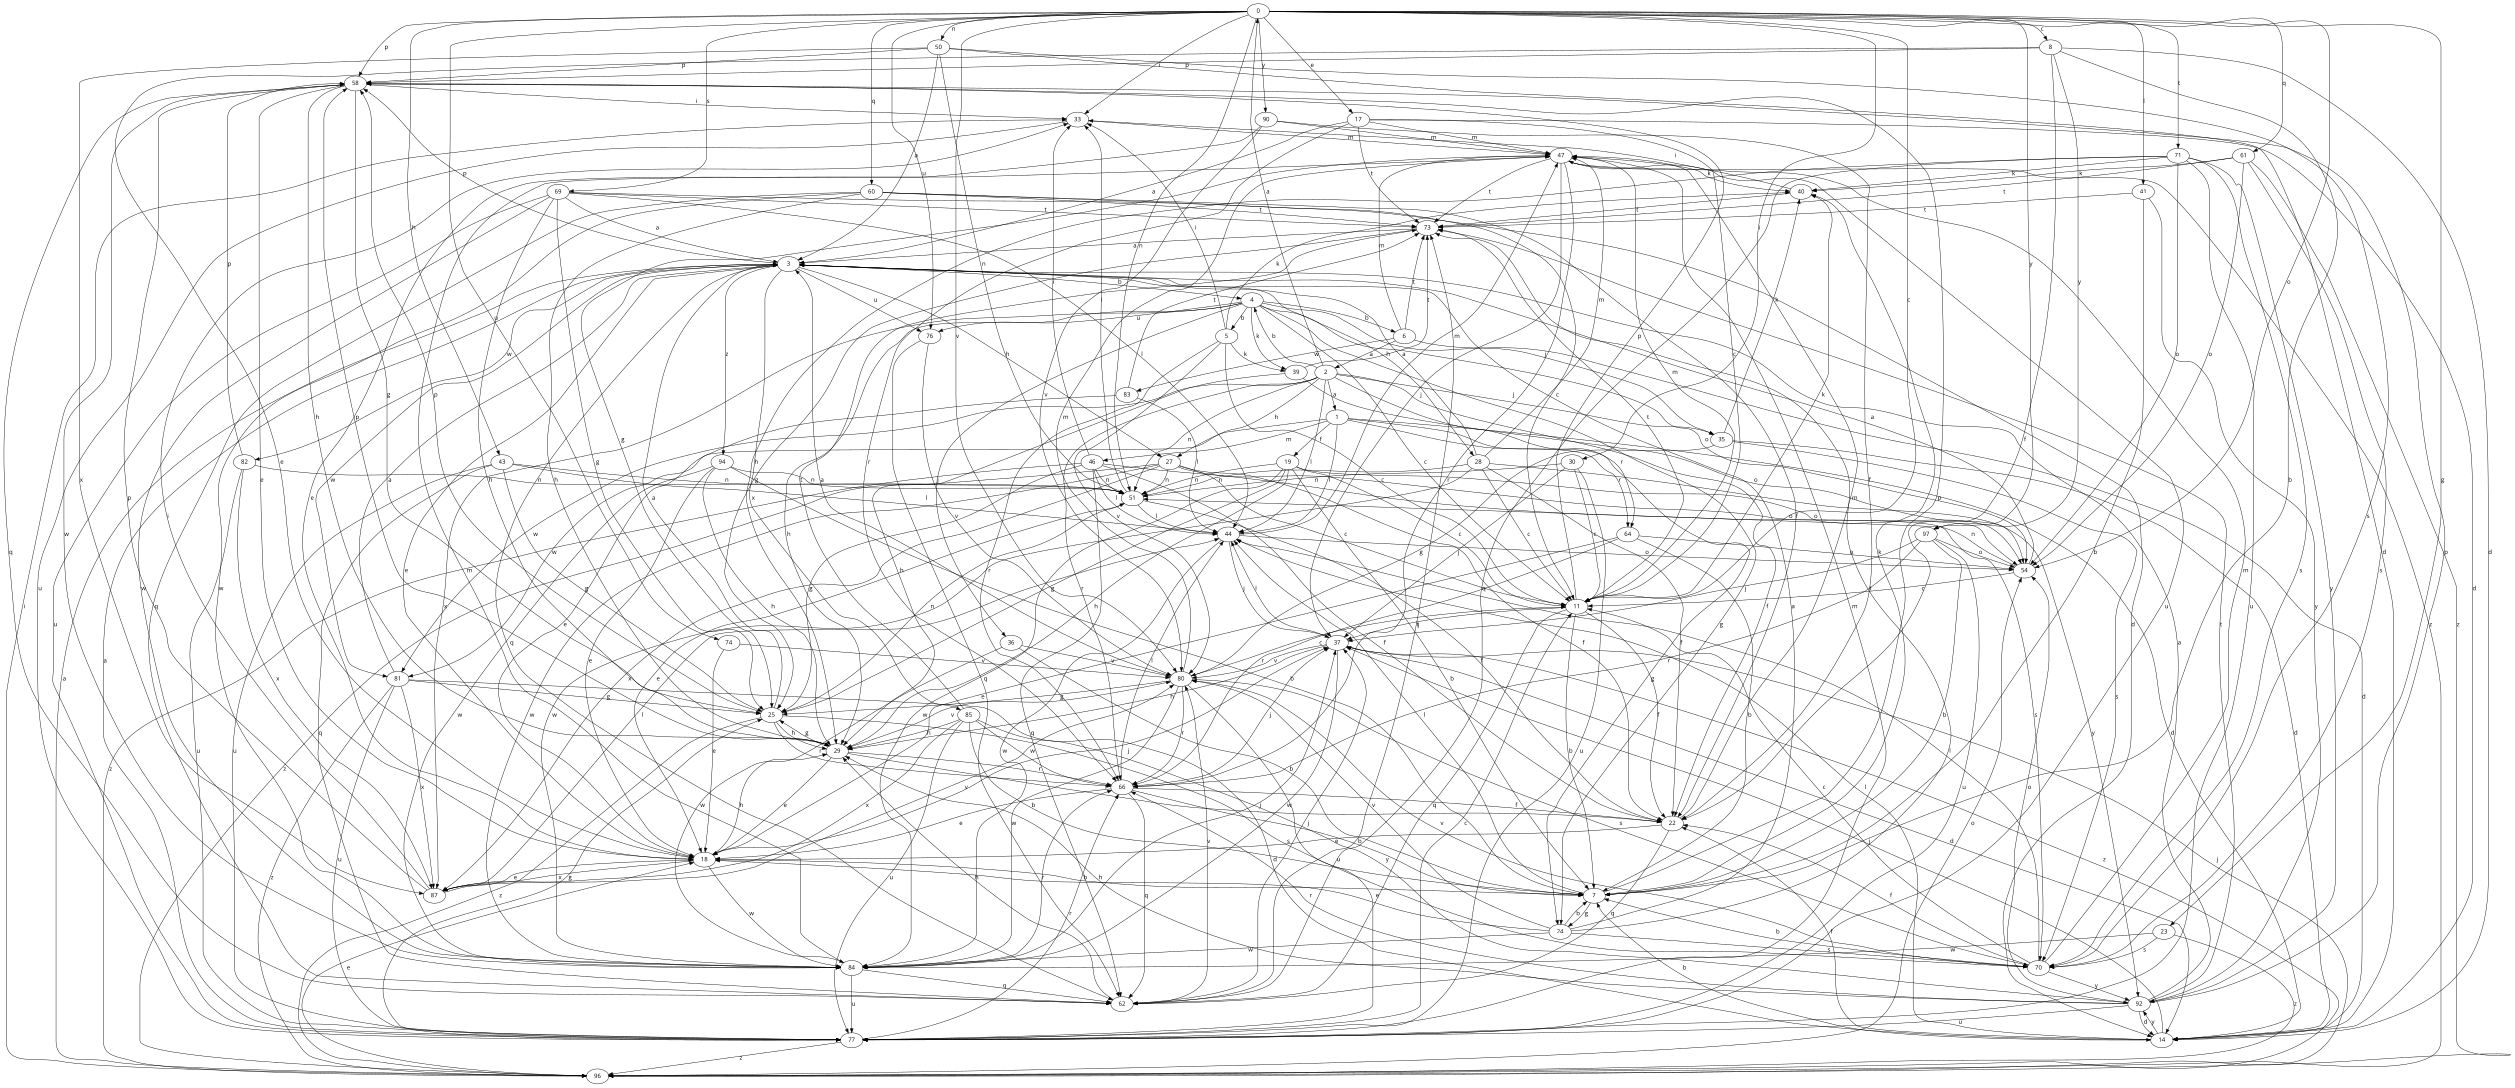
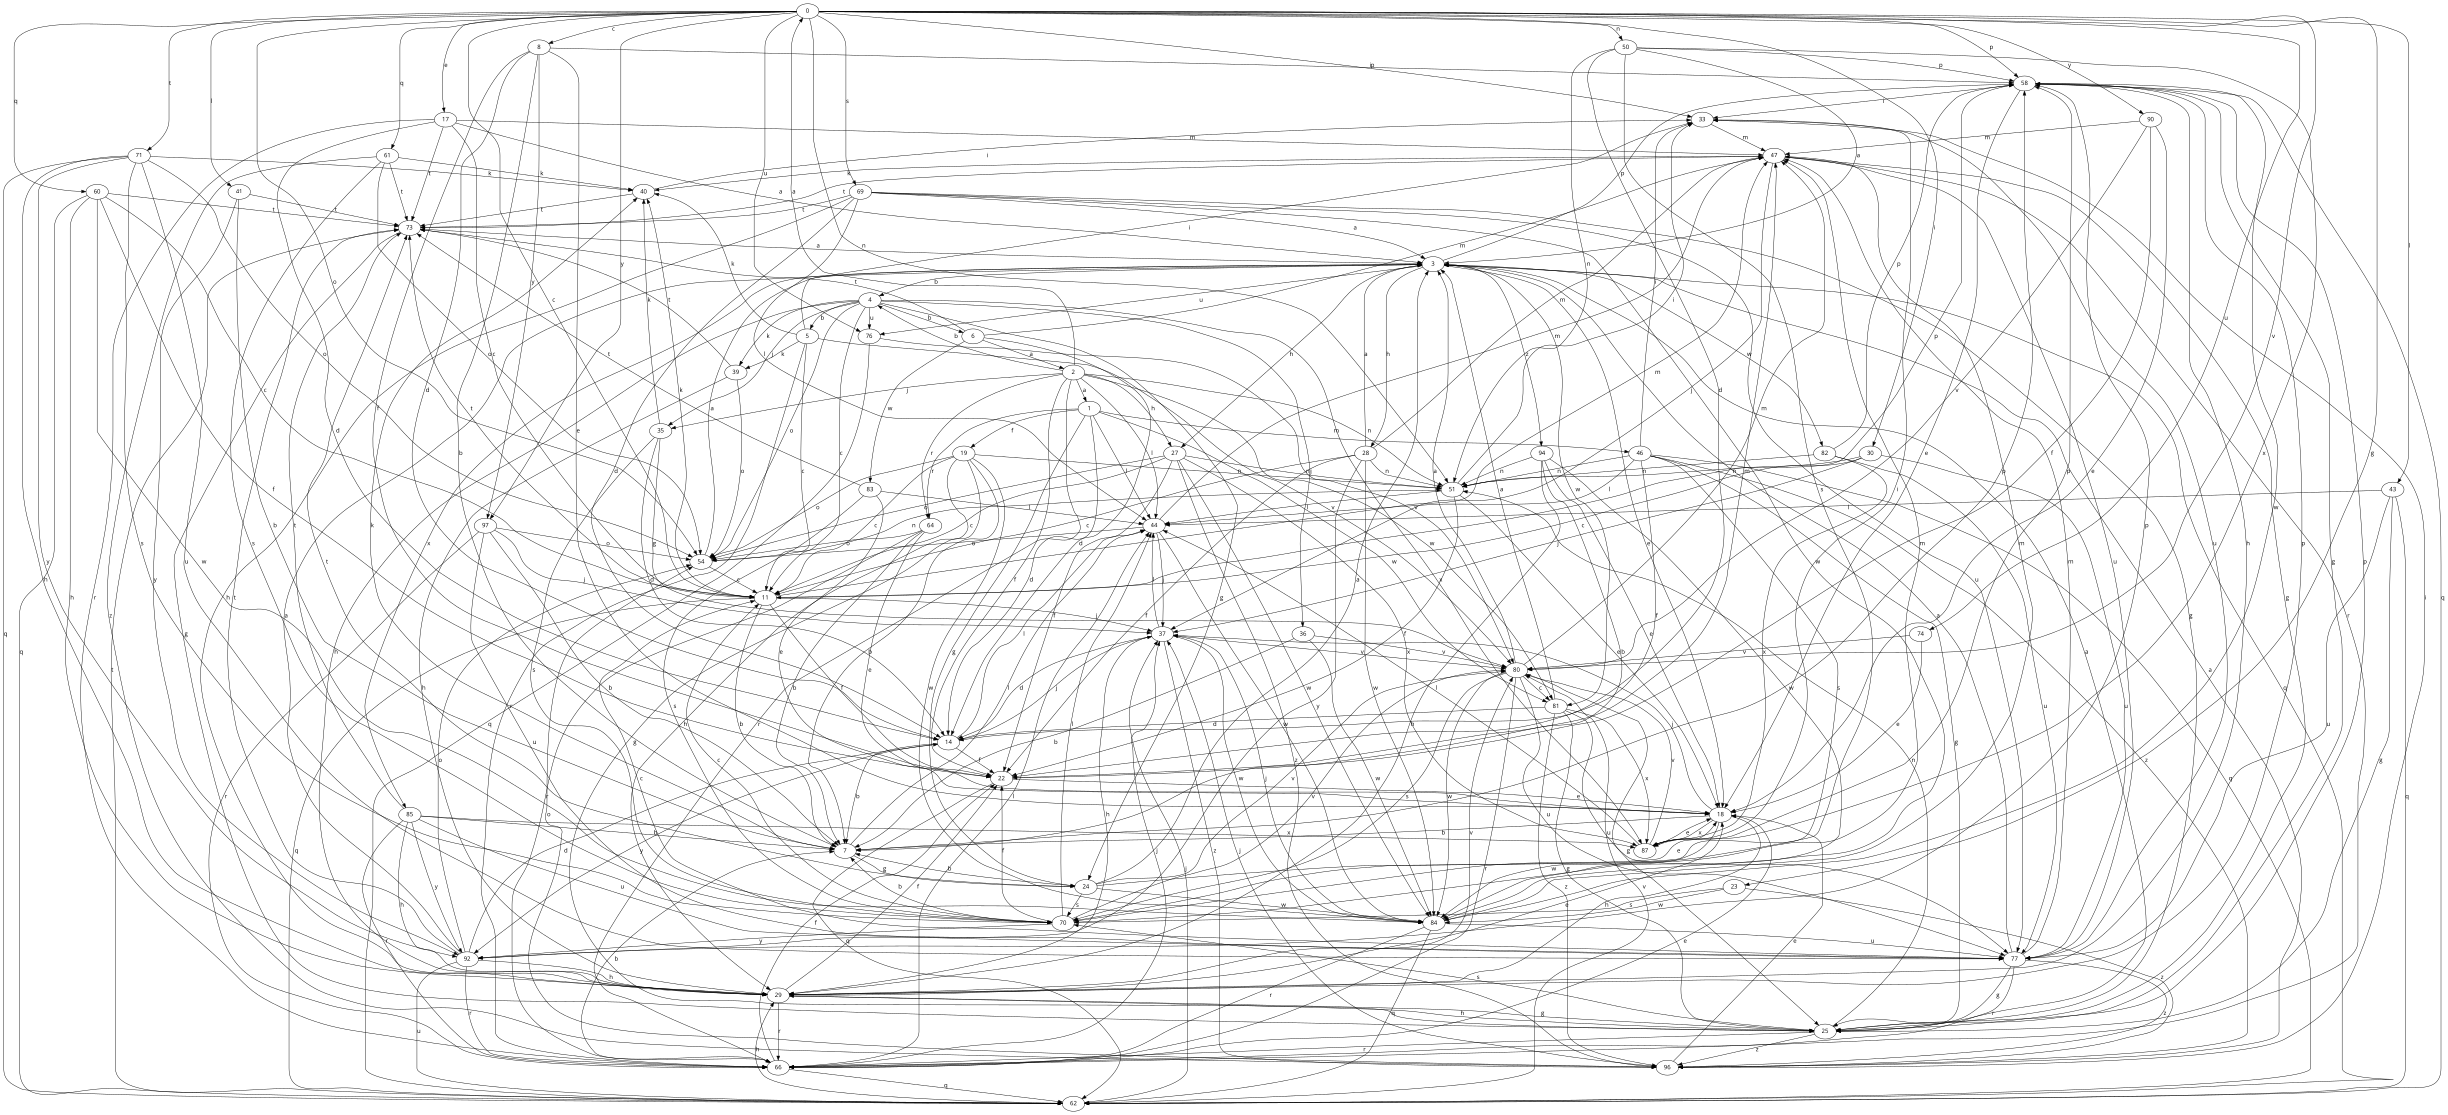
(414, 228) -> (2409, 246)
(695, 481) -> none
(1373, 624) -> (1535, 687)
(1033, 751) -> (387, 941)
none -> (707, 779)
(1498, 1033) -> (614, 1095)
(2382, 1066) -> none
